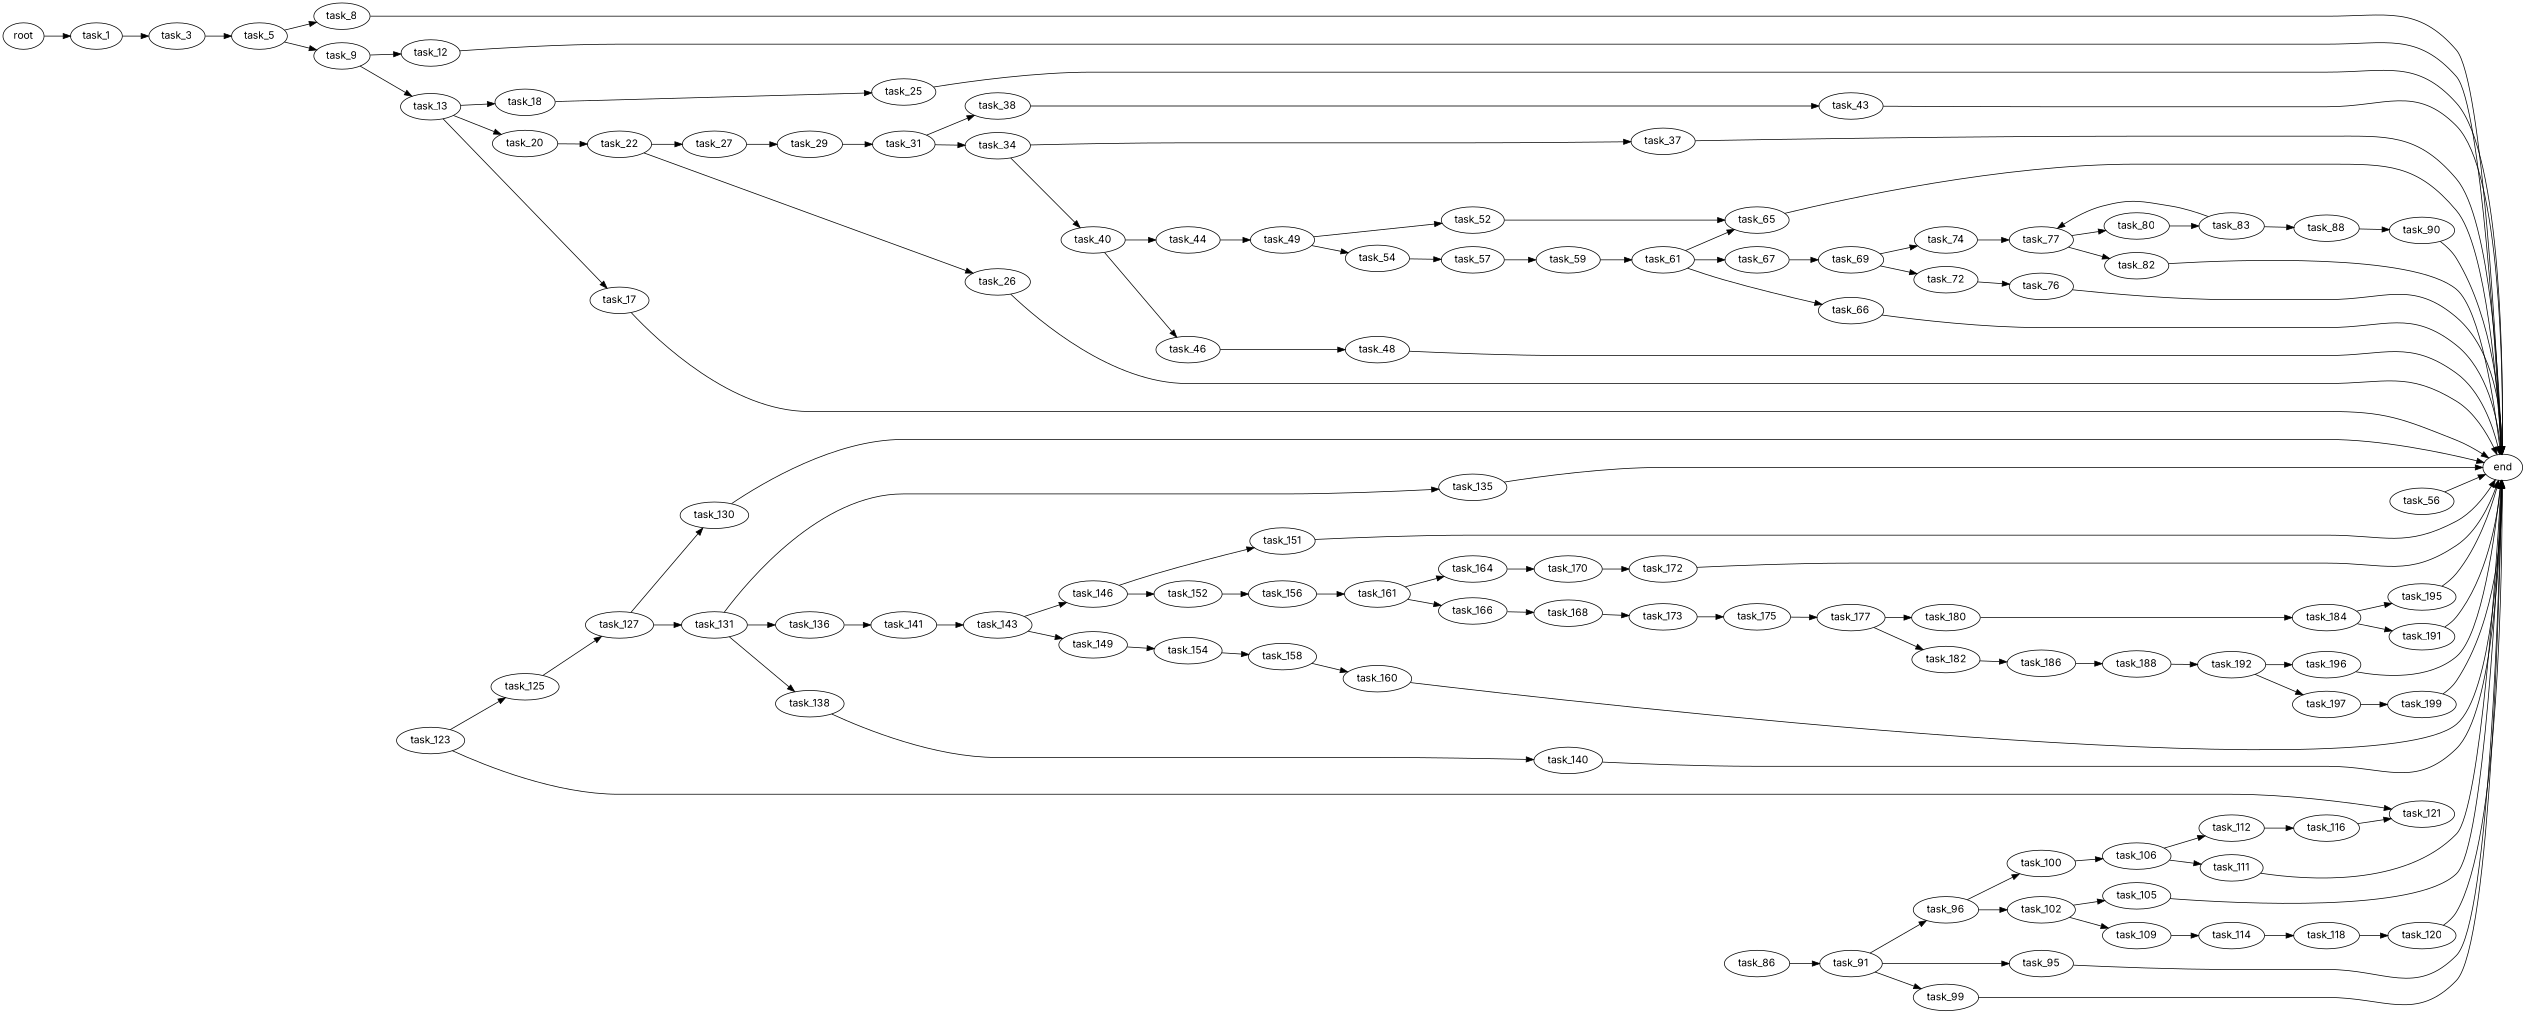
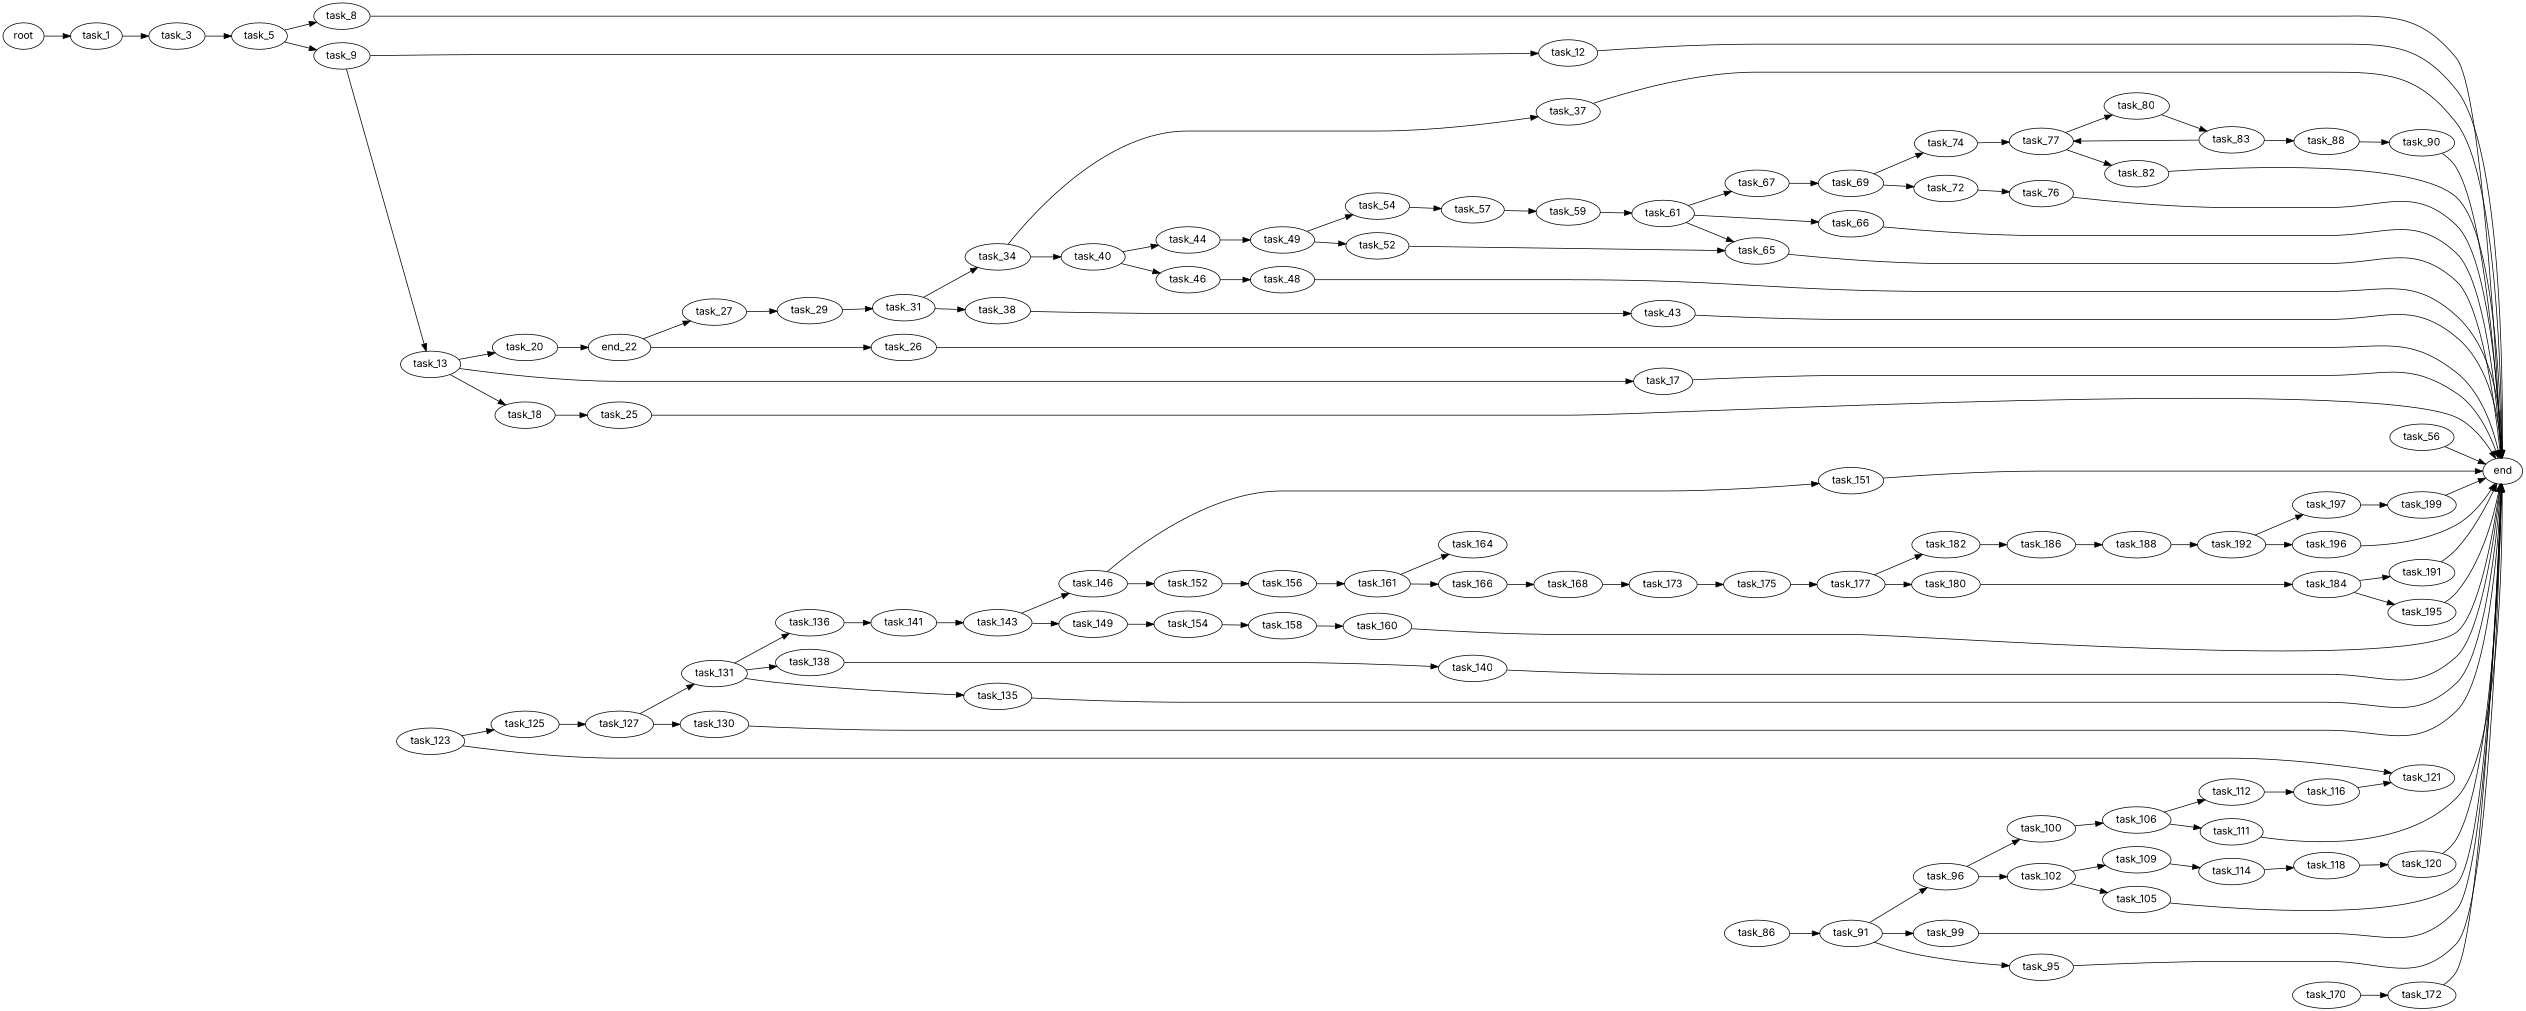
(620, 144) -> (620, 347)
(1517, 569) -> none
